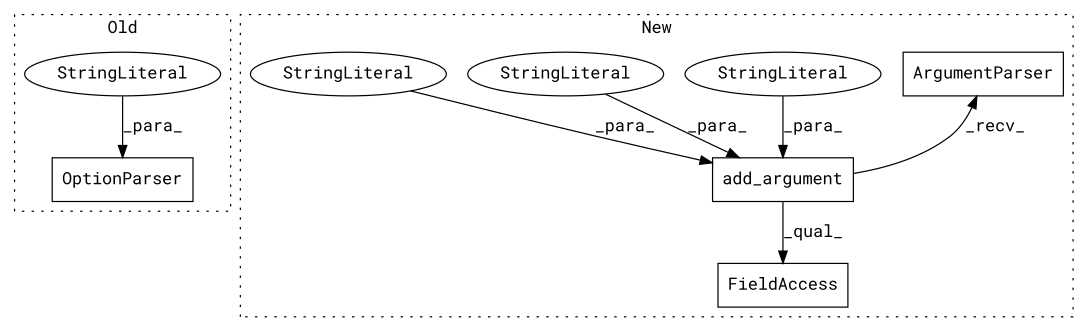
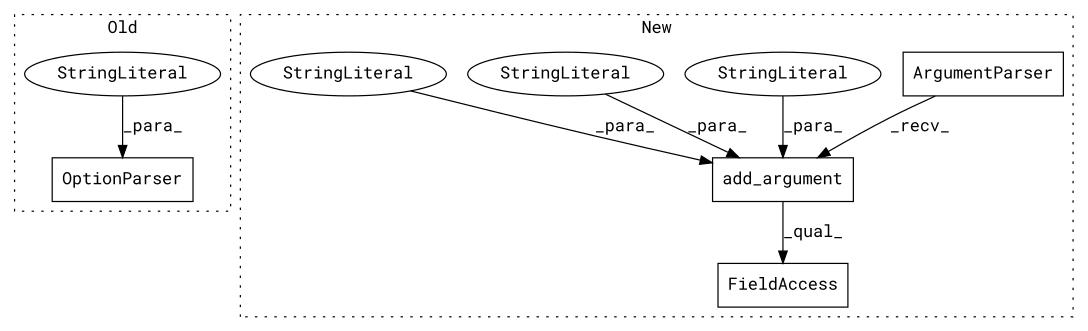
(921, 154) -> (881, 122)
